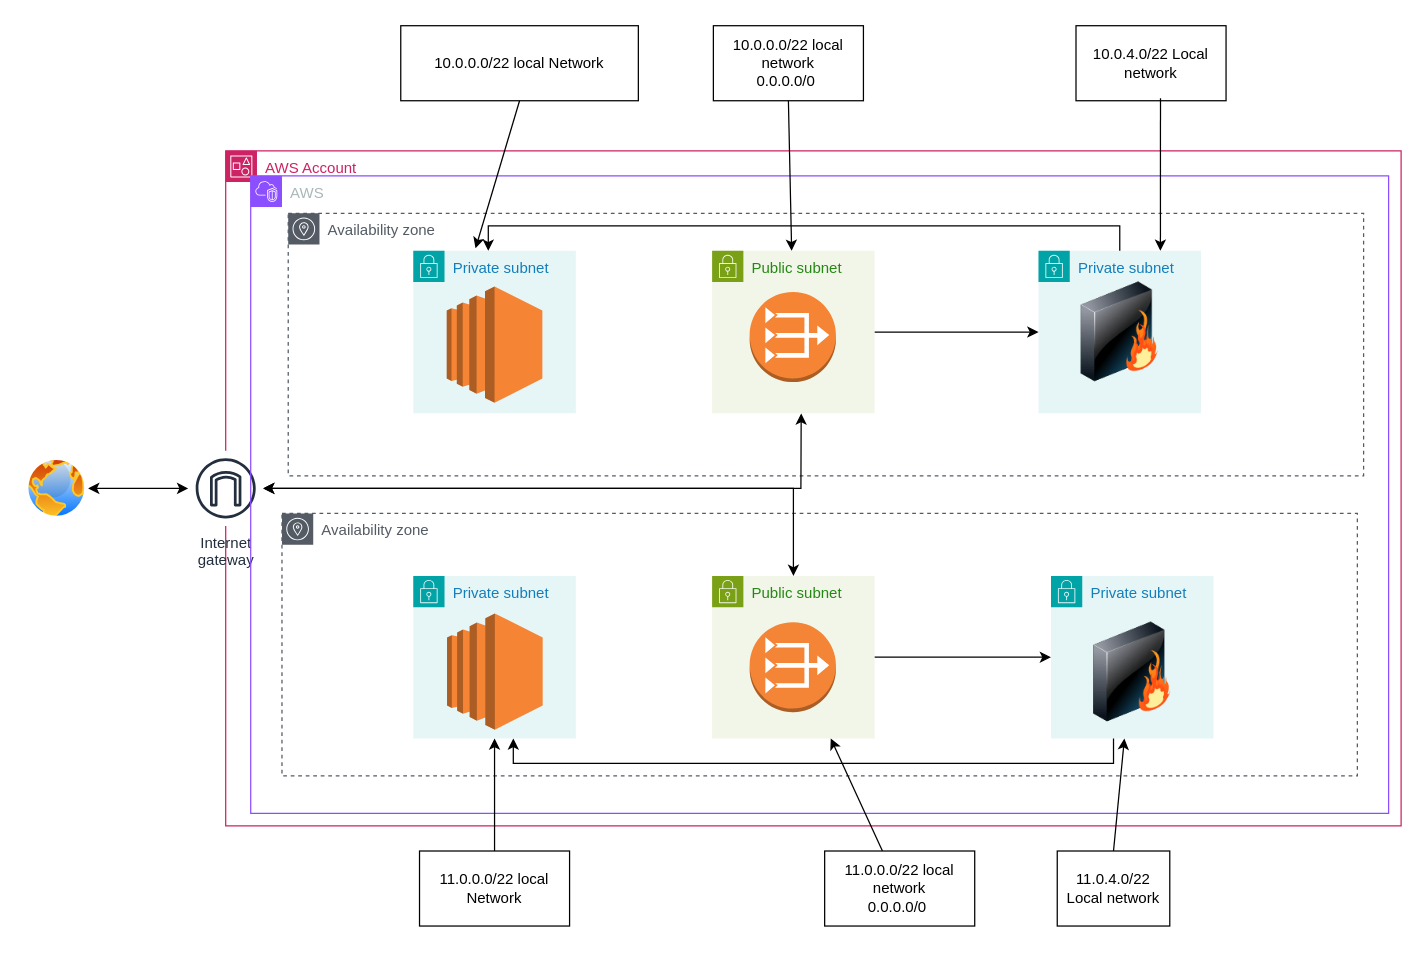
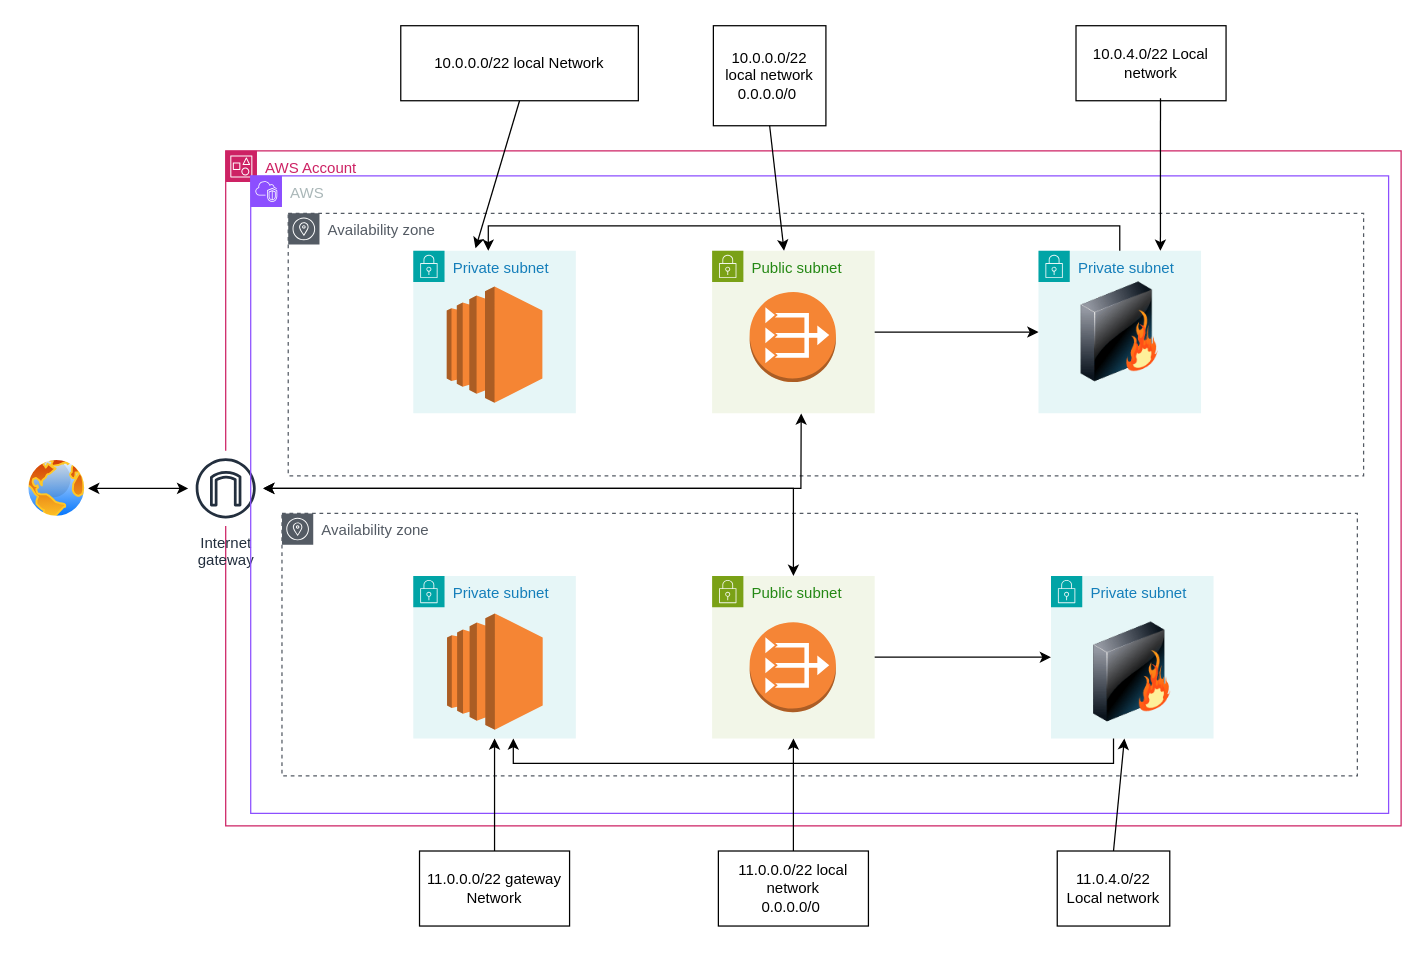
(788, 63) -> (769, 76)
(494, 888) -> (494, 888)
(899, 888) -> (793, 888)
